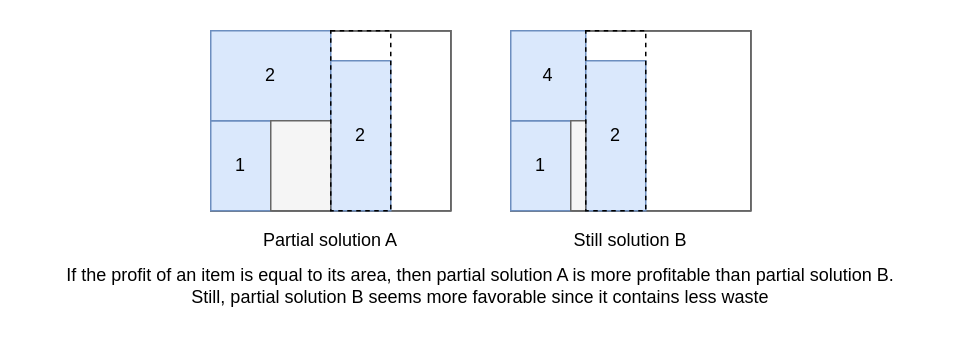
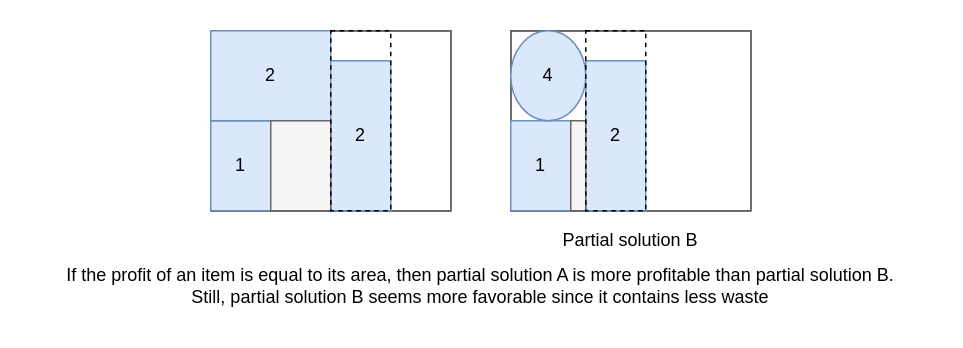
(548, 76) -> (548, 76)
(331, 241) -> none
(631, 241) -> (631, 241)
